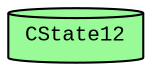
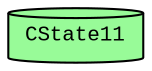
(76, 35) -> (76, 35)
